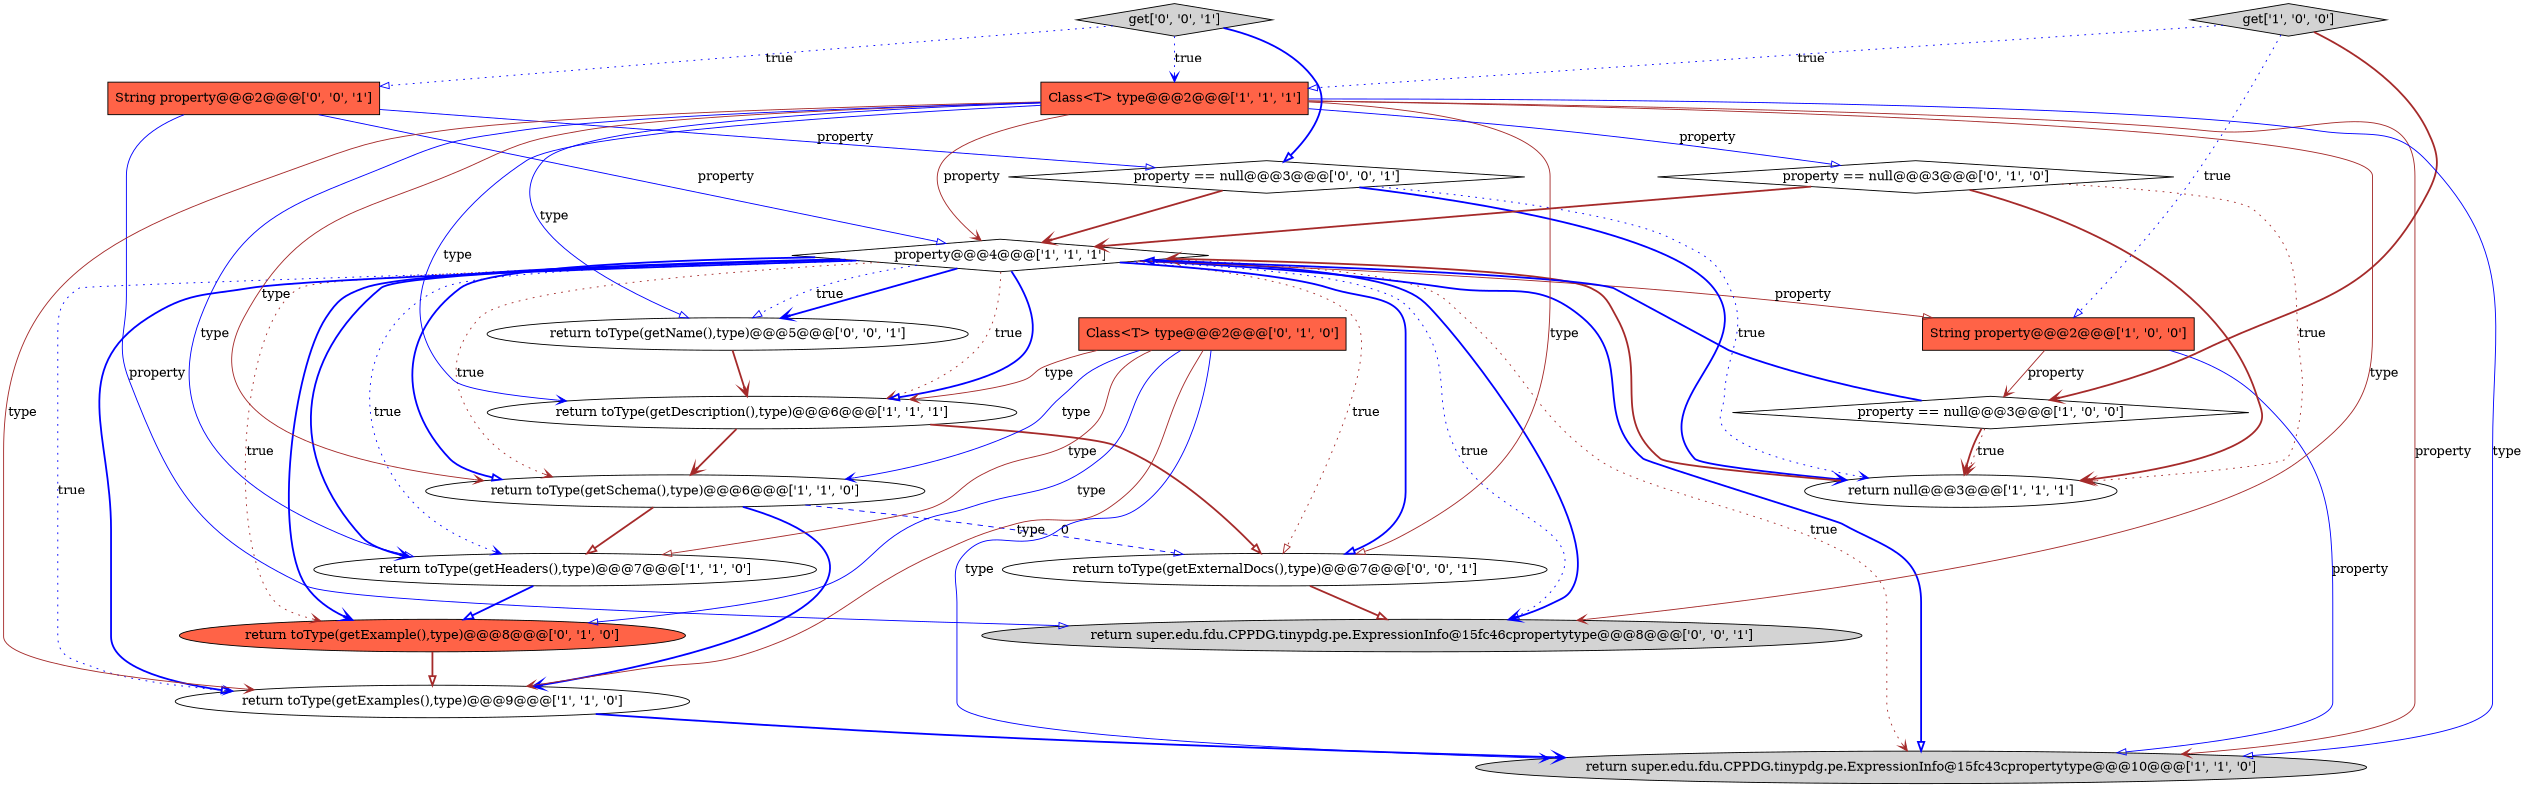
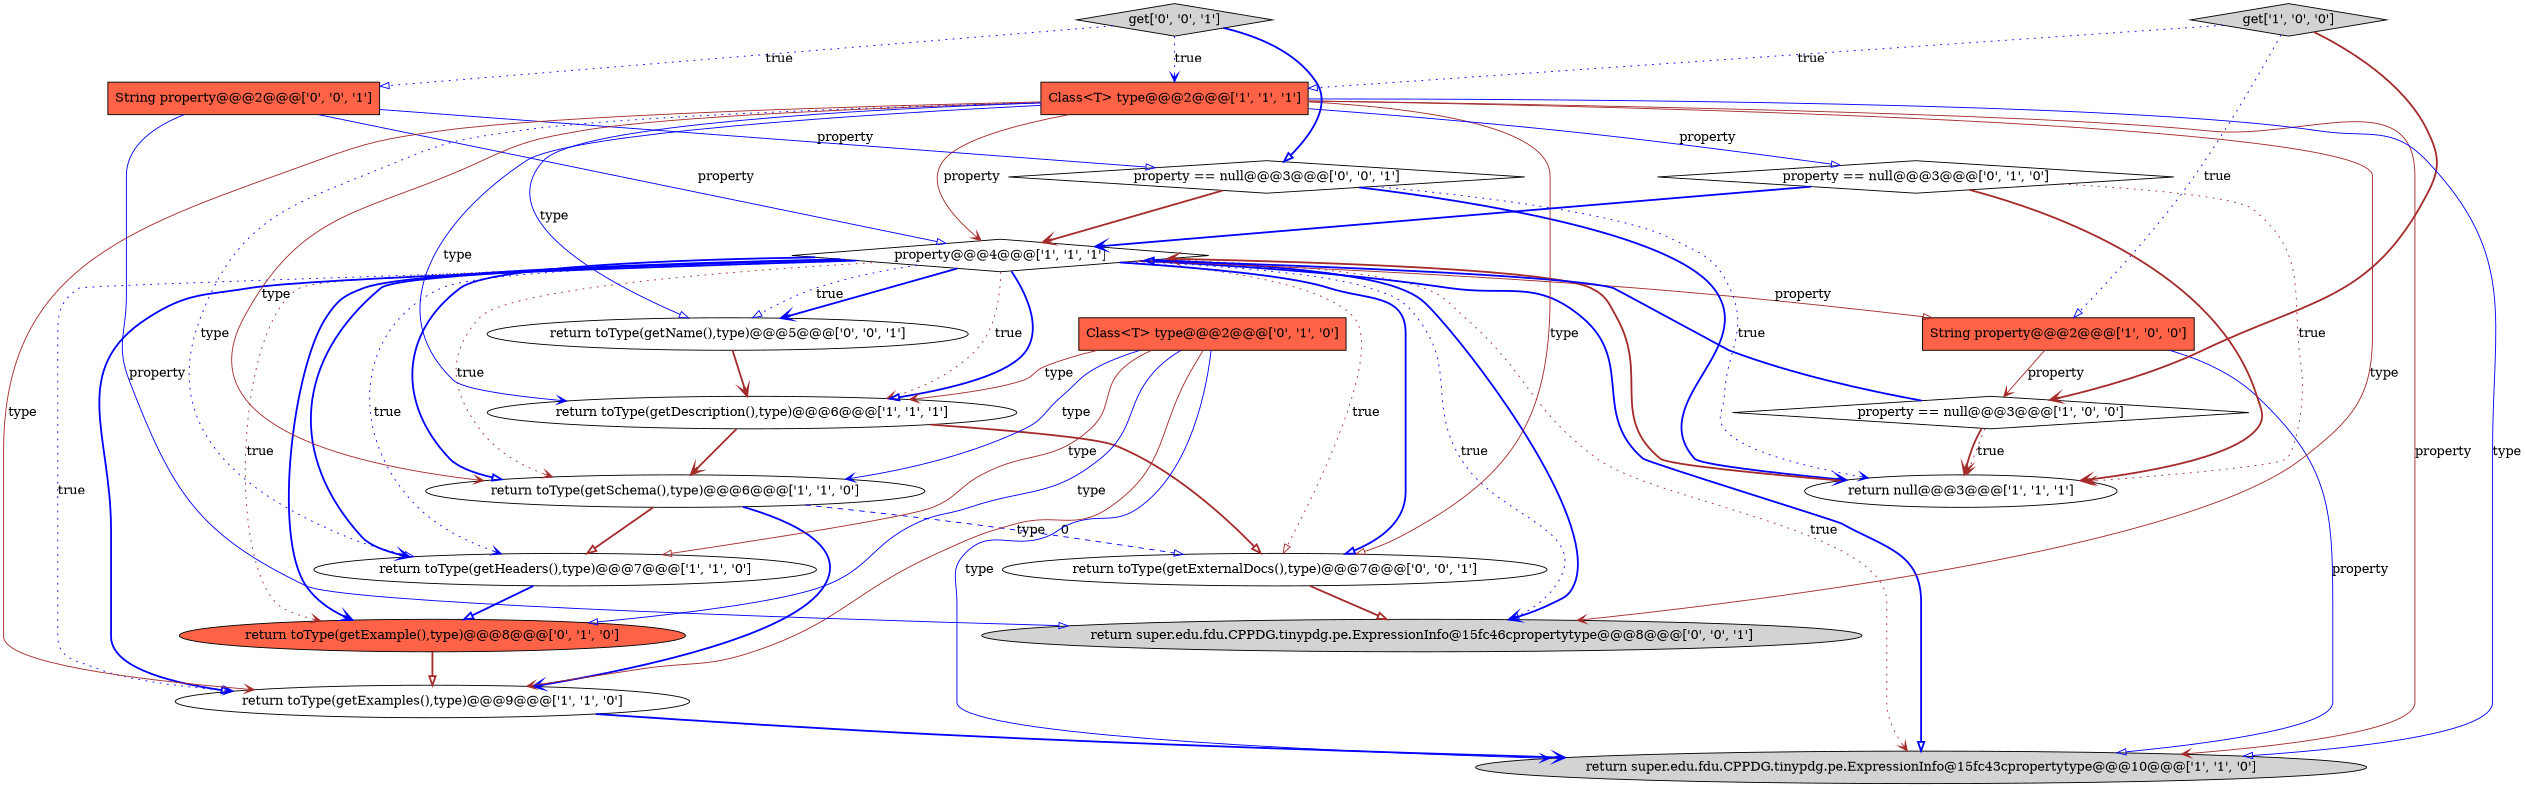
(410, 156) -> (410, 156)
(1458, 216) -> (1458, 216)
